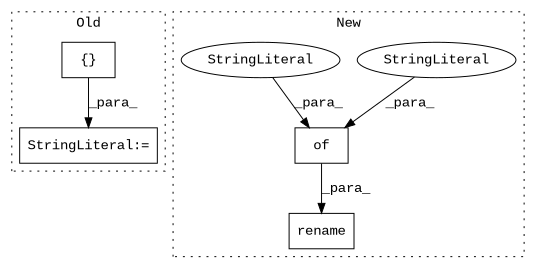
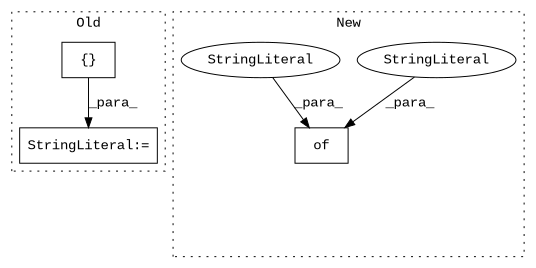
(322, 231) -> none
